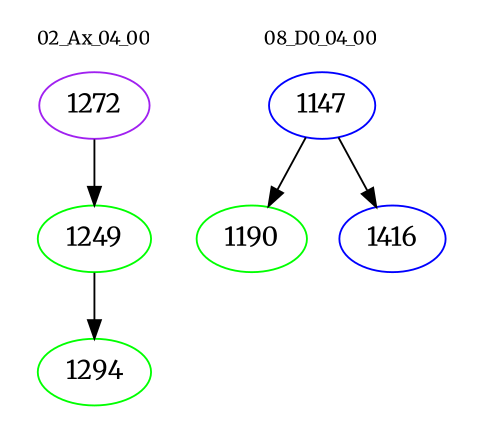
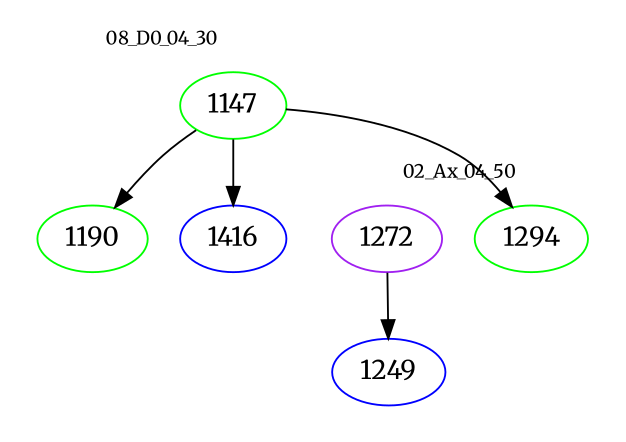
(94, 40) -> (460, 173)
(321, 40) -> (162, 40)
(322, 106) -> (233, 106)
(94, 239) -> (389, 372)
(94, 296) -> (402, 131)
